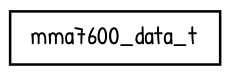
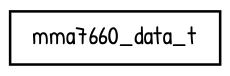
(115, 38) -> (115, 38)
